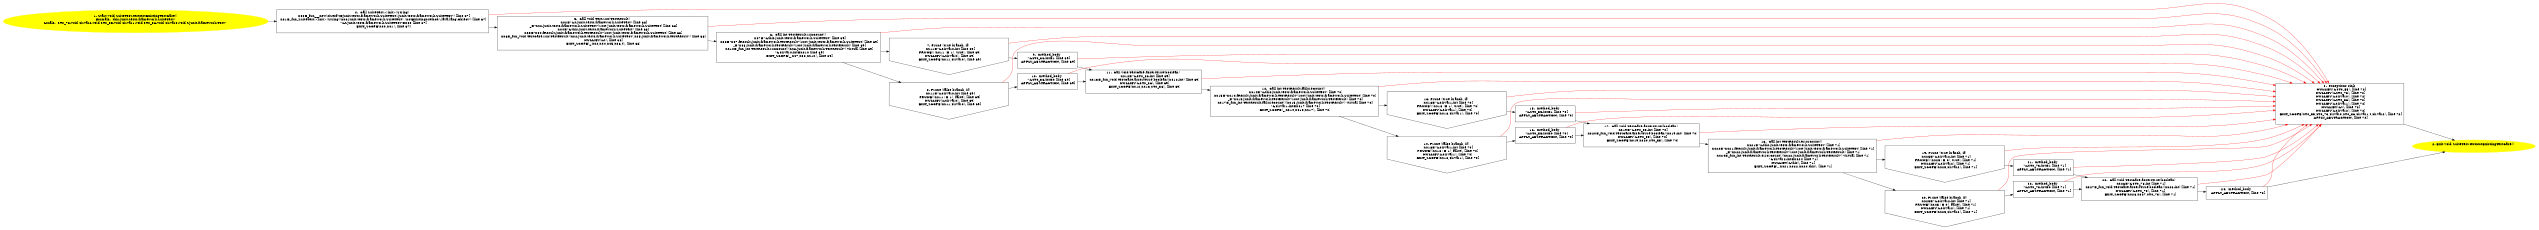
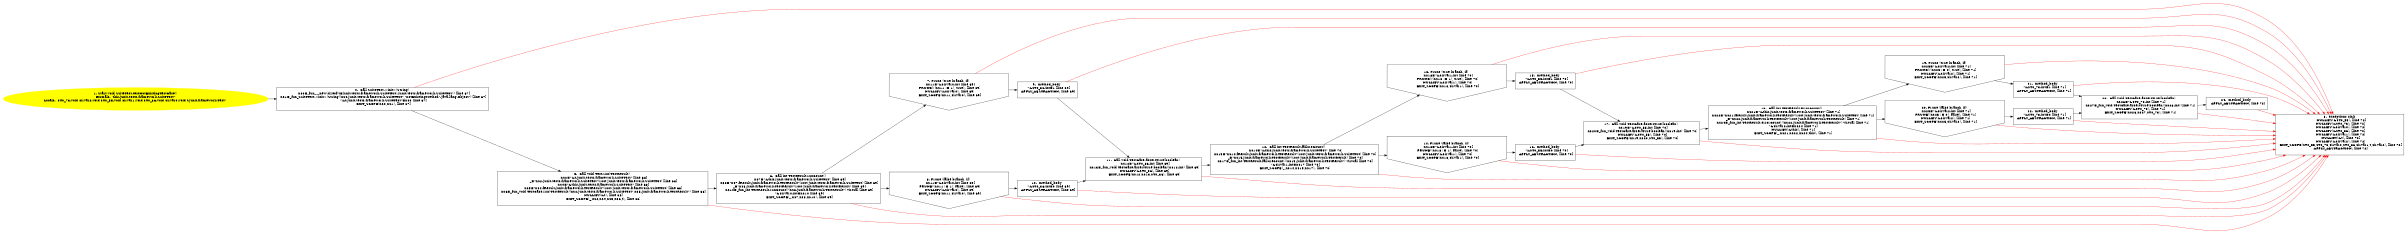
(2474, 146) -> none
